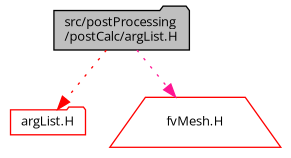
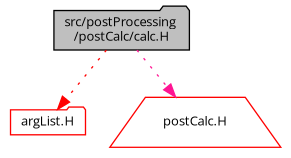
(122, 30) -> (122, 30)
(195, 122) -> (195, 122)
